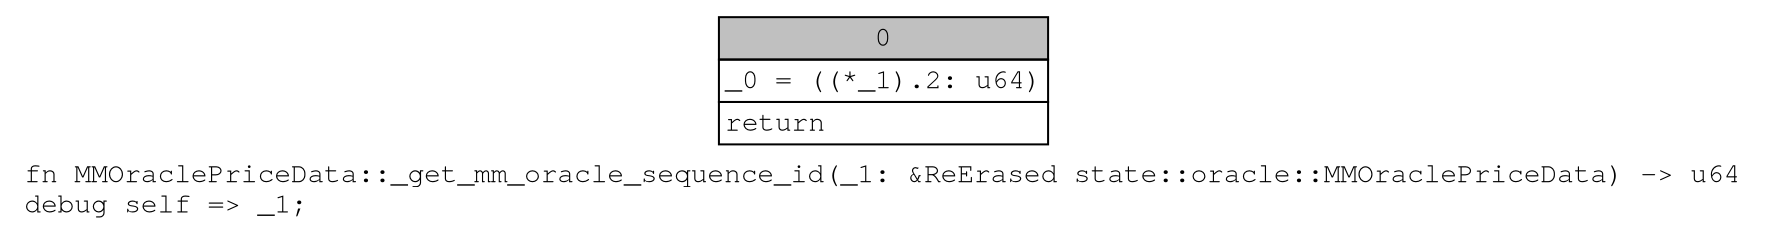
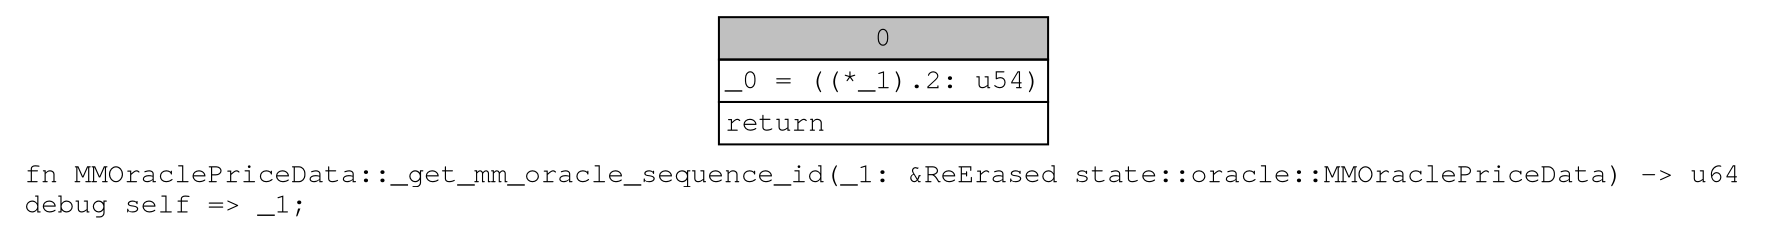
(884, 80) -> (884, 80)
